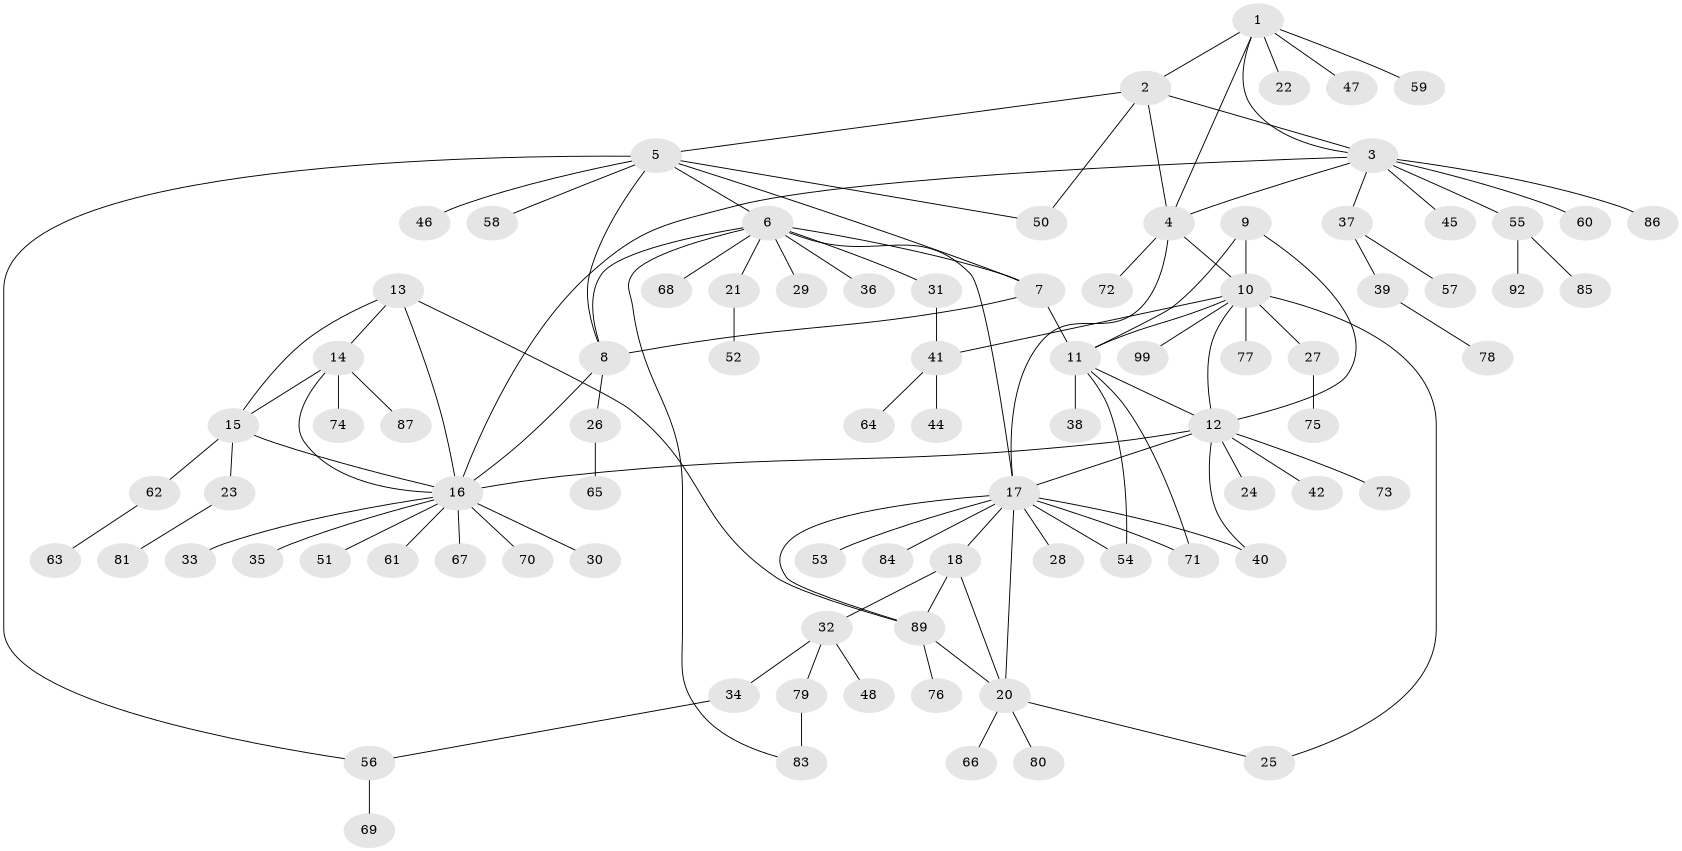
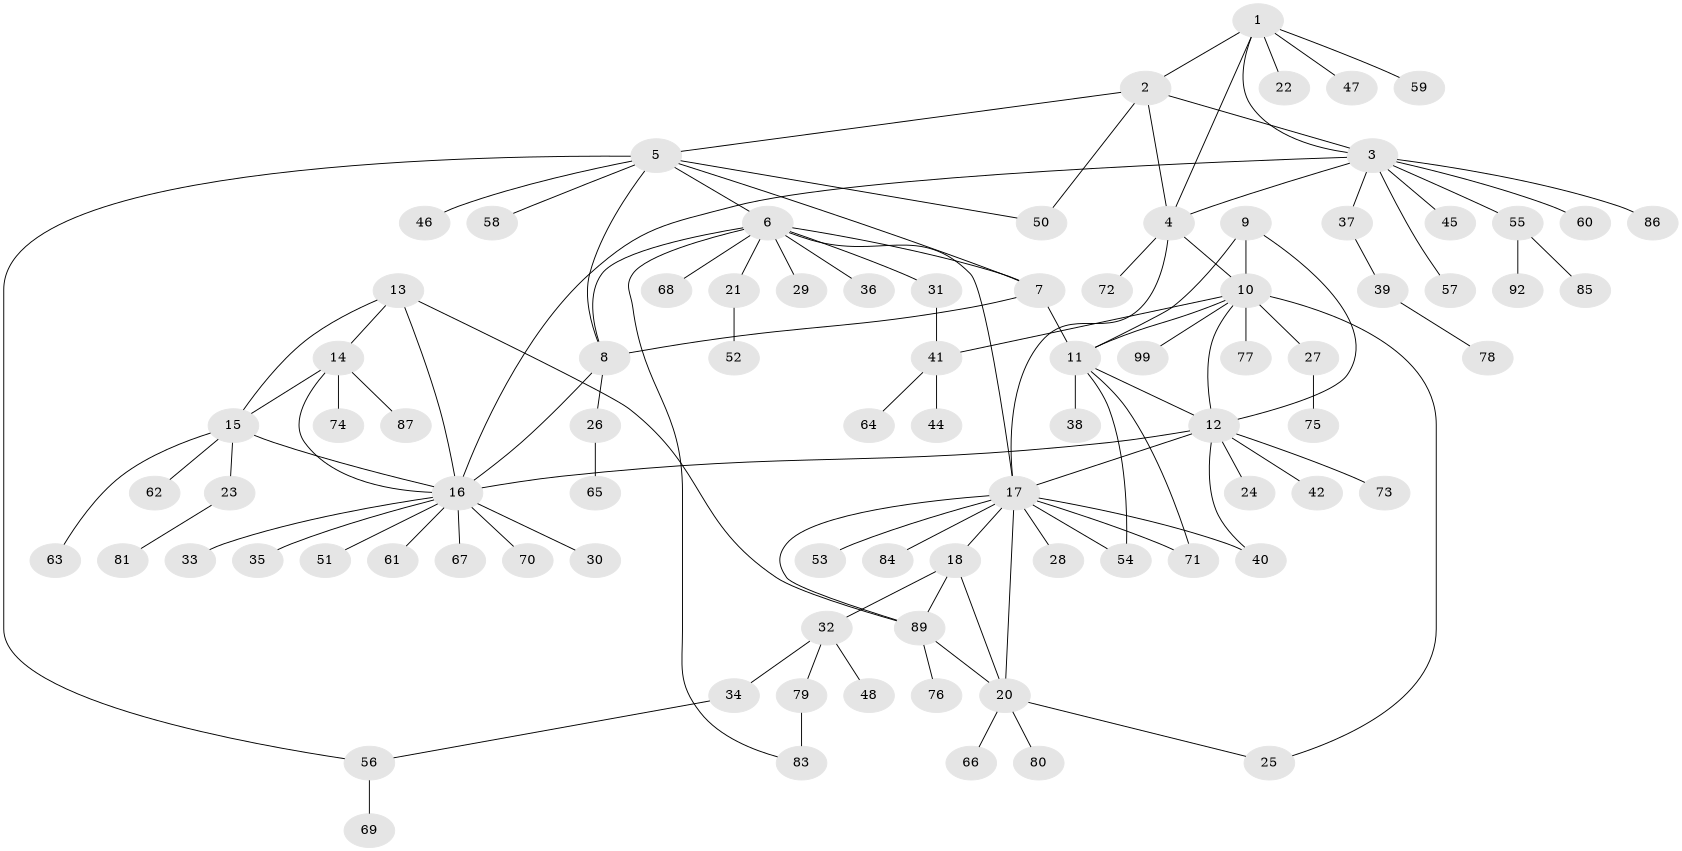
(1399, 257) -> (1408, 225)
(105, 527) -> (125, 473)
